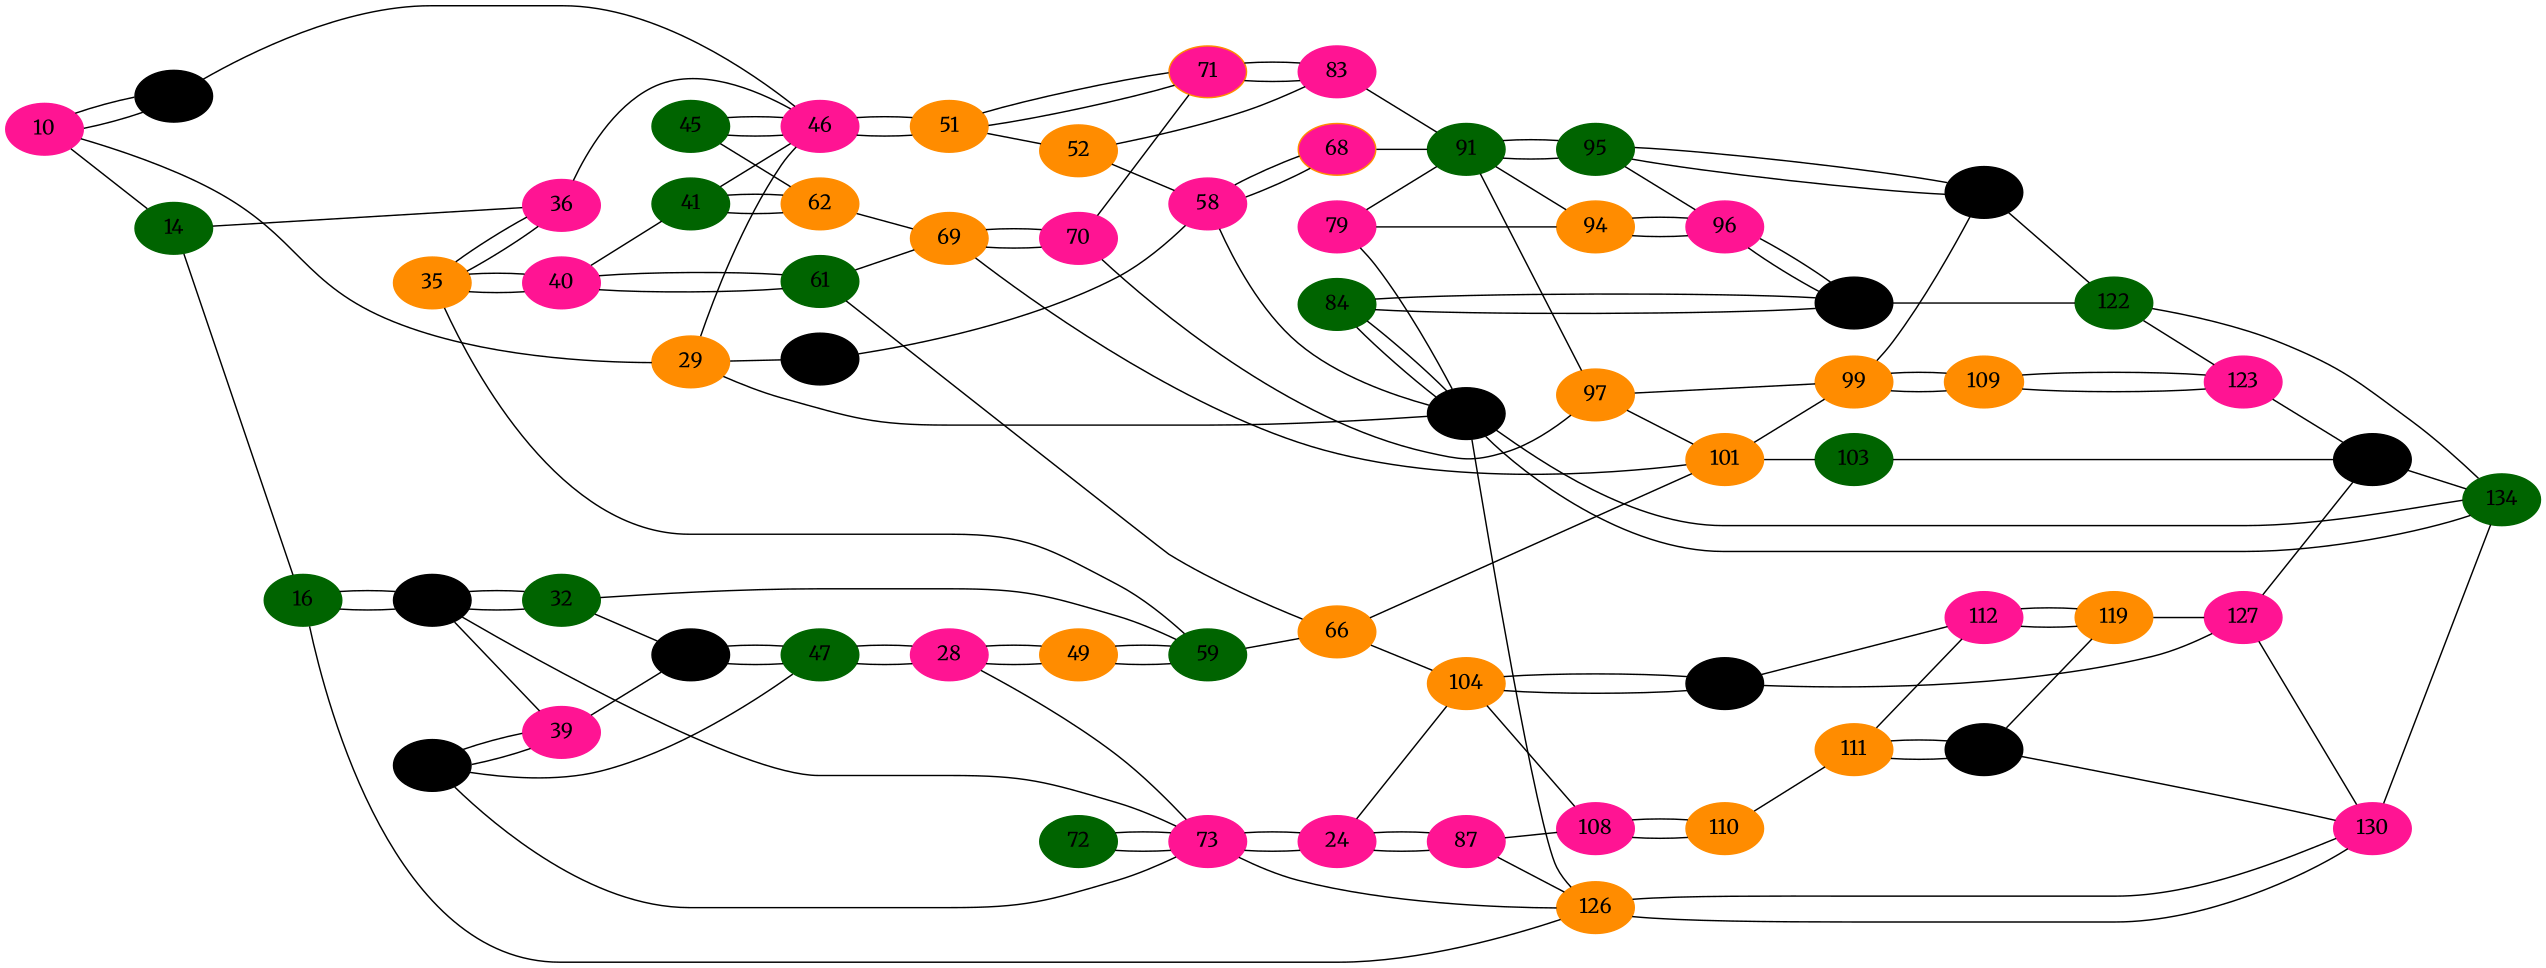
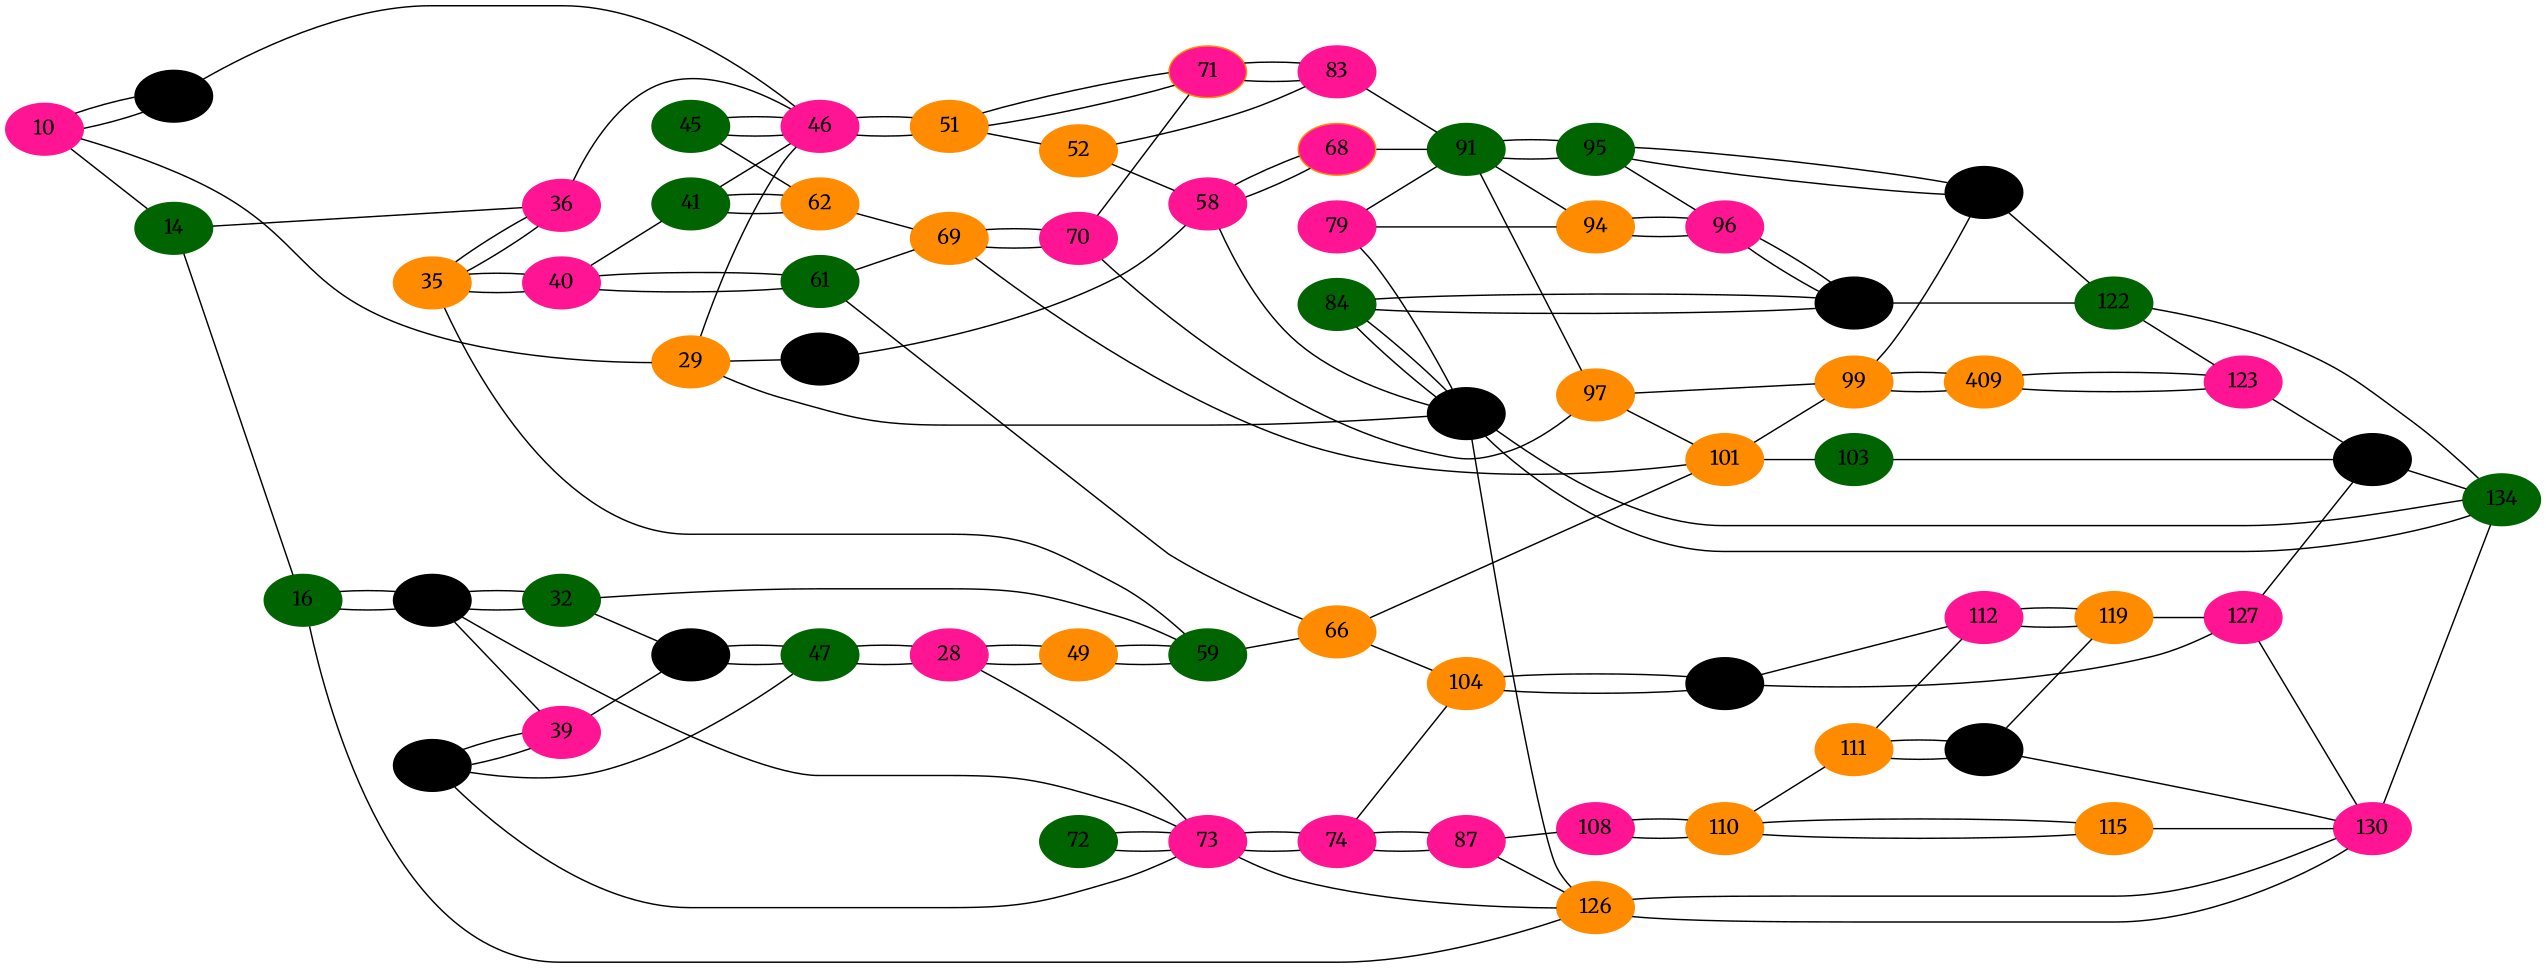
(1984, 382) -> (1984, 382)
(1542, 769) -> none
none -> (2114, 829)
(1337, 842) -> (1337, 842)
